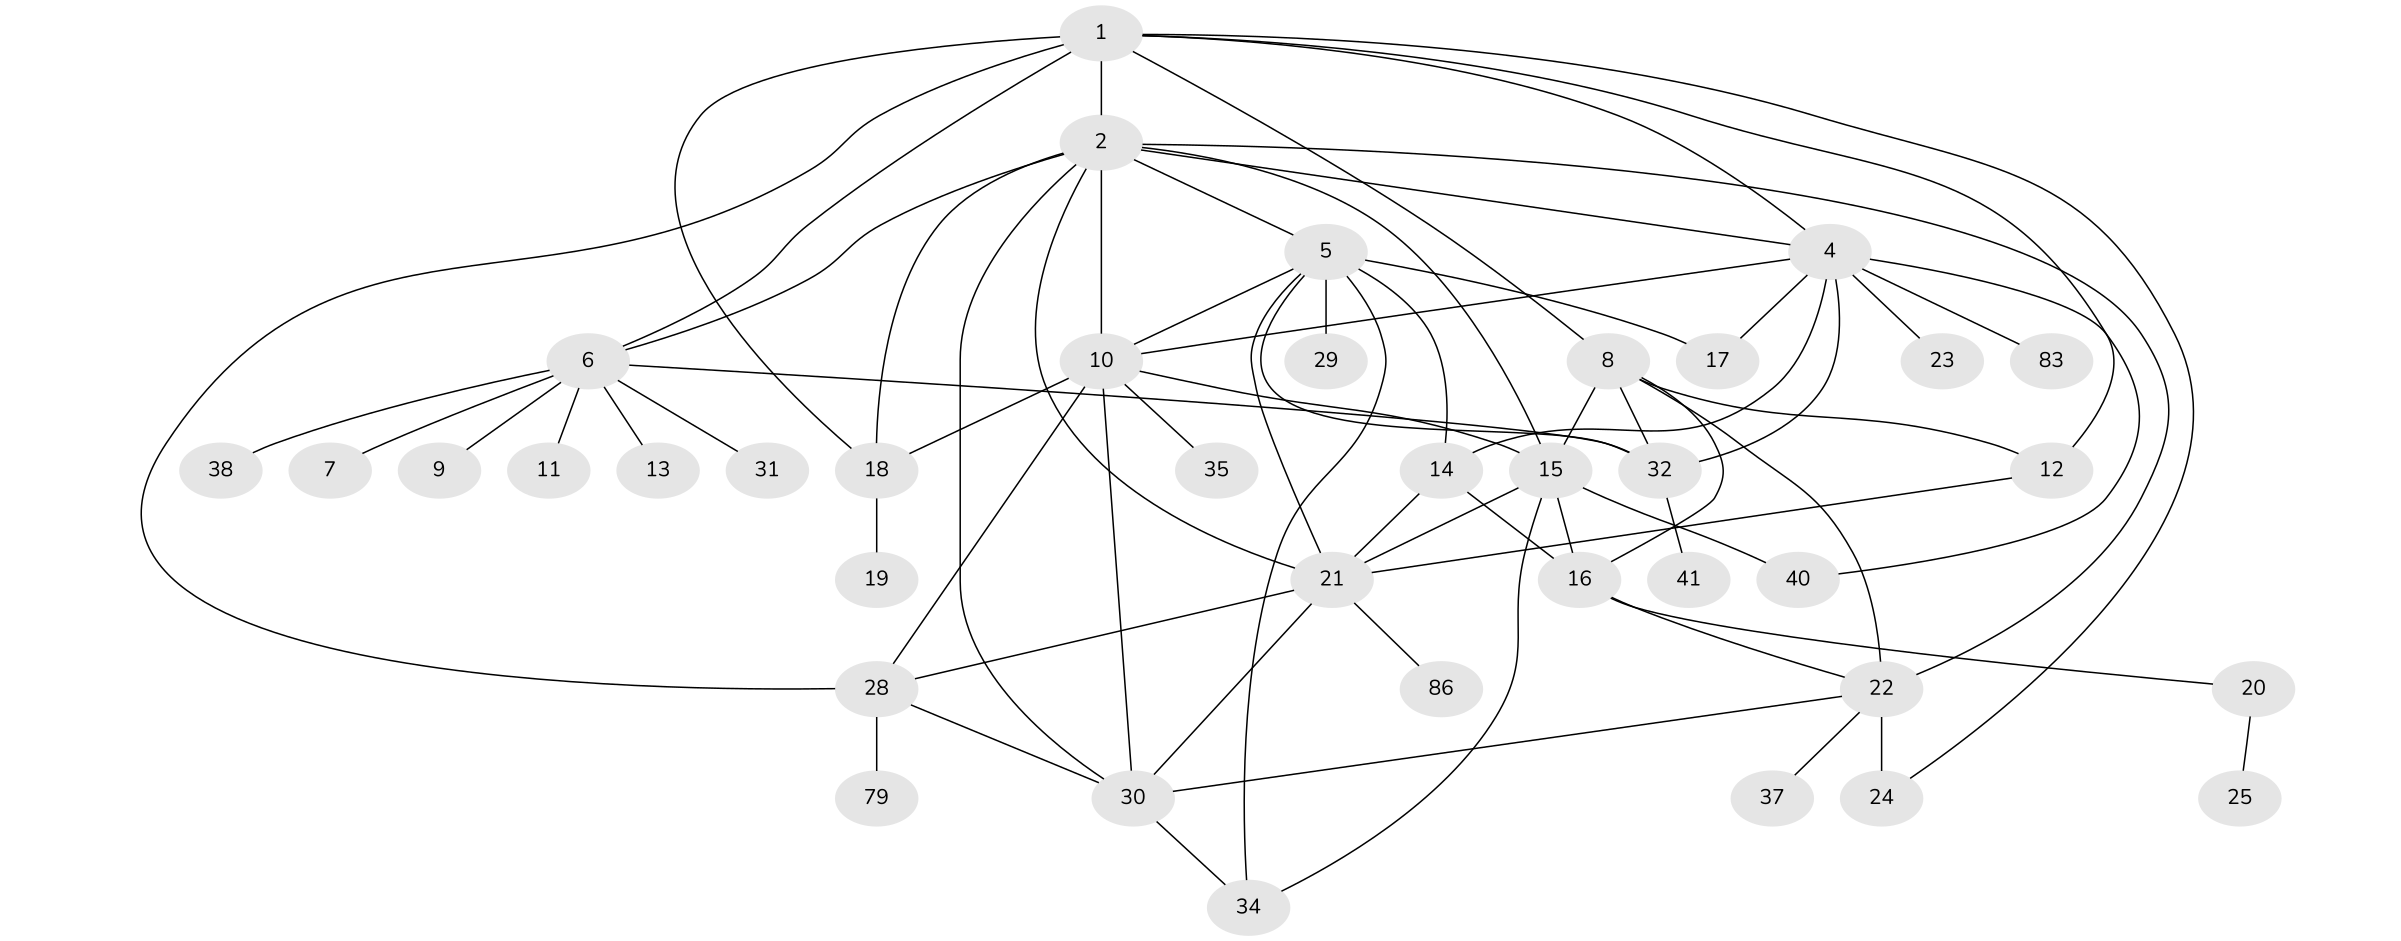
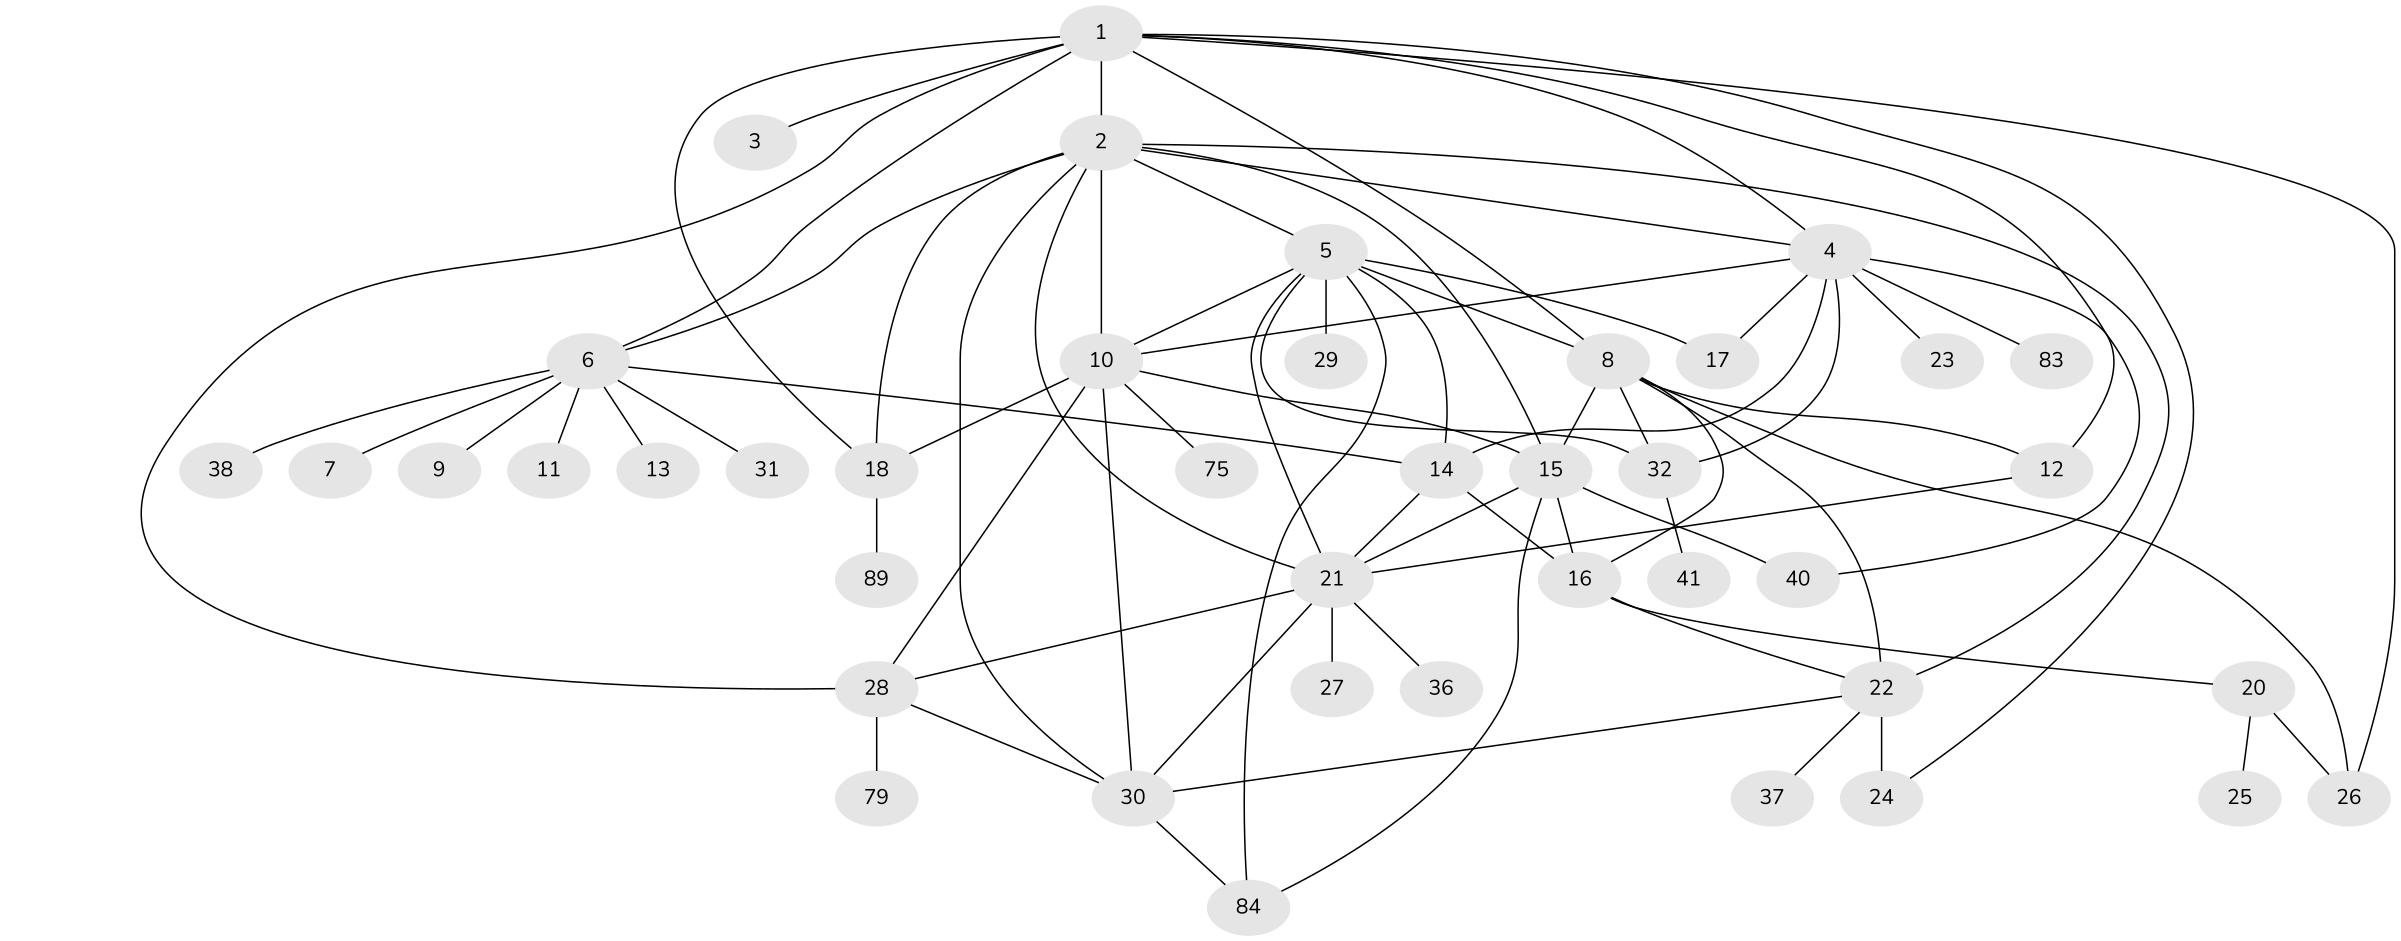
none -> (755, 143)
none -> (1483, 313)
(1156, 399) -> (1035, 413)
(1217, 471) -> (1217, 471)
(877, 580) -> (877, 580)
none -> (1332, 689)
(1441, 689) -> (1441, 689)
none -> (2349, 798)
(1249, 908) -> (1249, 908)
